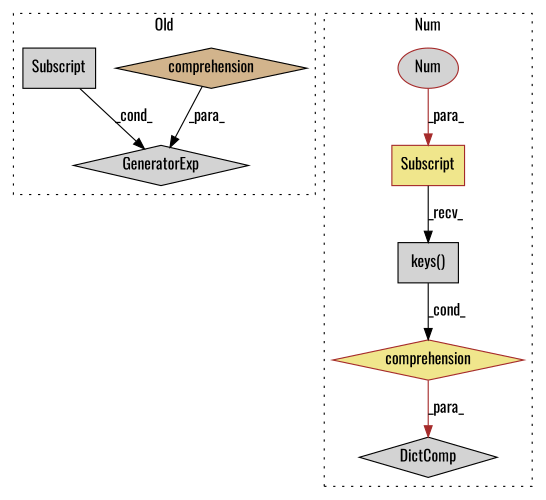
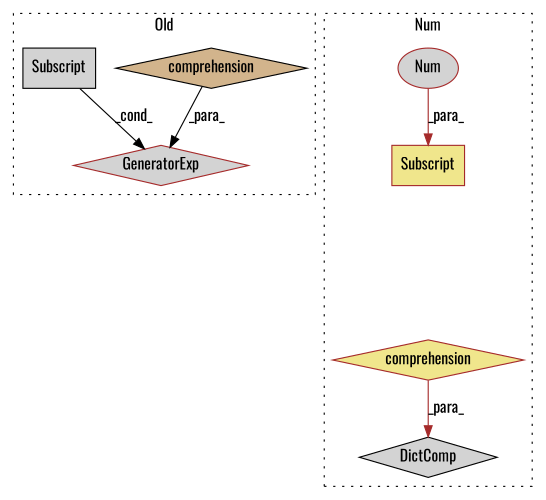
(161, 165) -> (161, 165)
(428, 263) -> none
